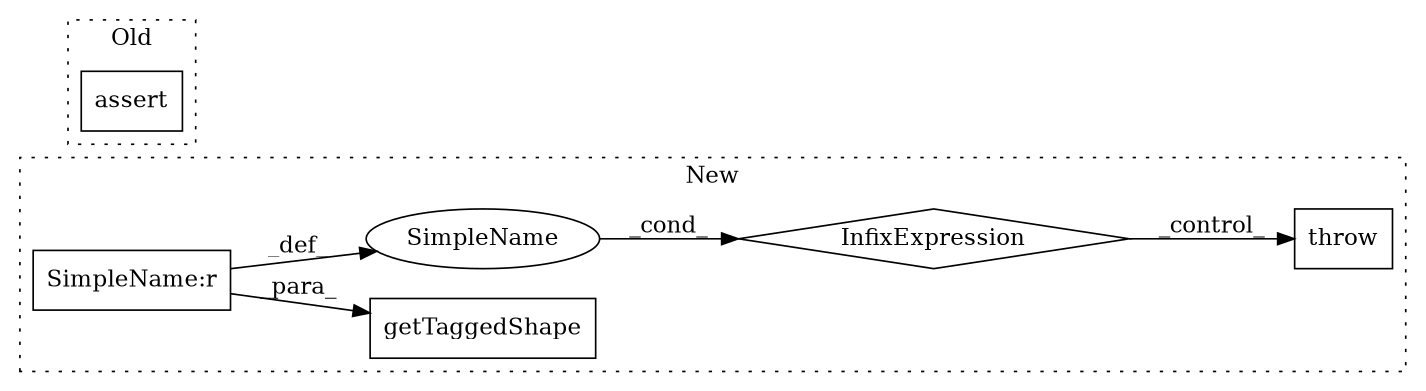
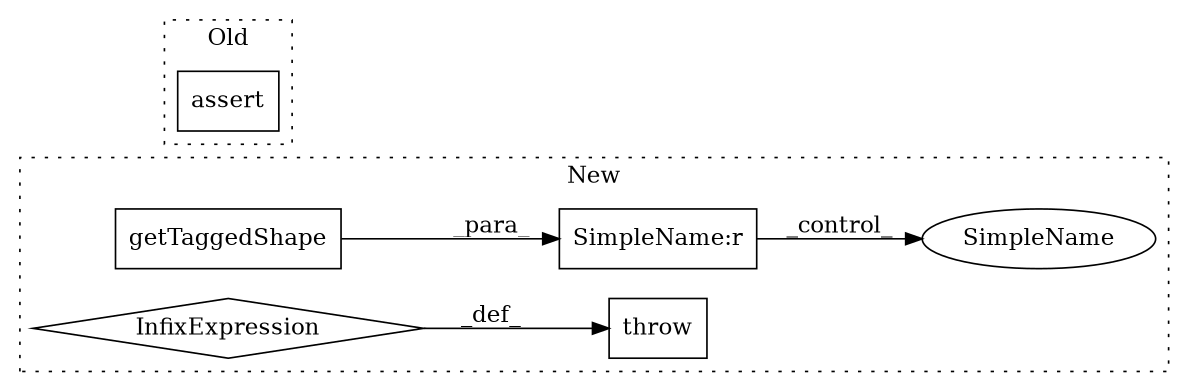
(1212, 226) -> (491, 316)
(661, 239) -> none
(298, 246) -> (840, 226)
(292, 302) -> (442, 239)
